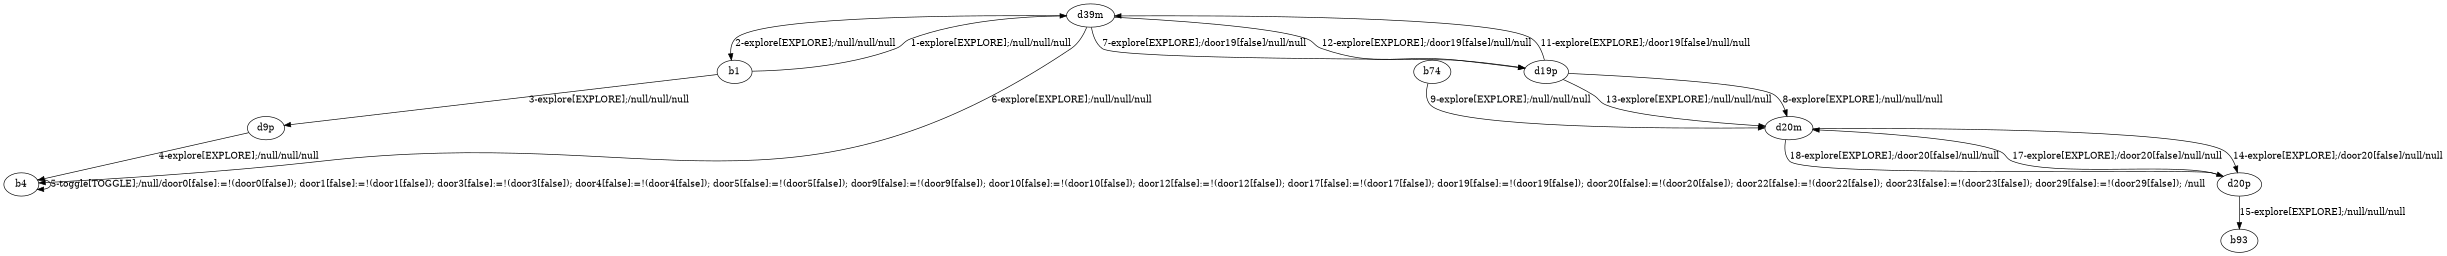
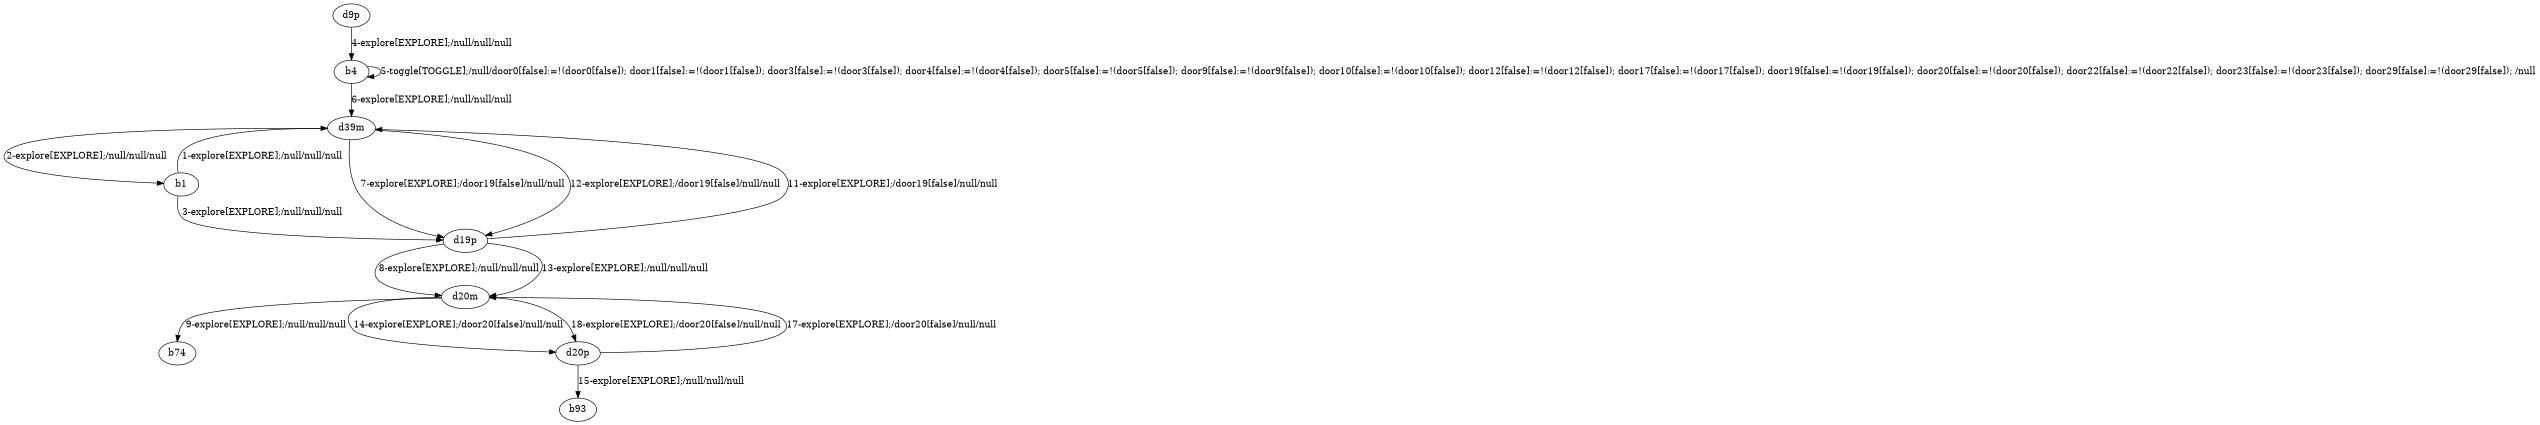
(504, 100) -> (297, 236)
(1582, 126) -> (304, 303)
(583, 156) -> (351, 97)
